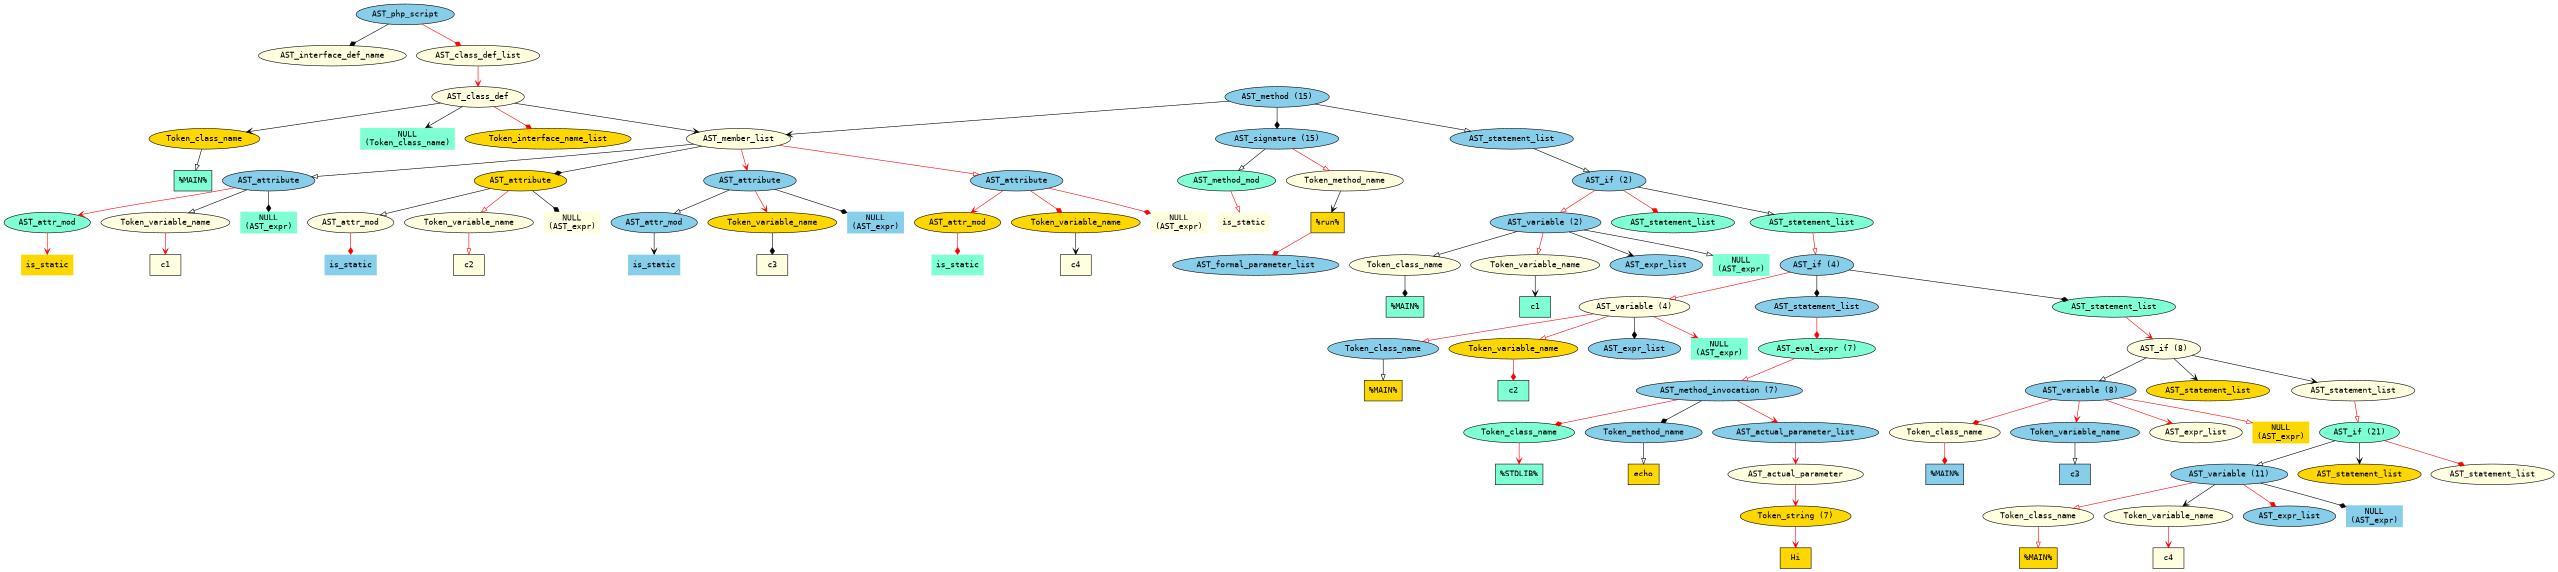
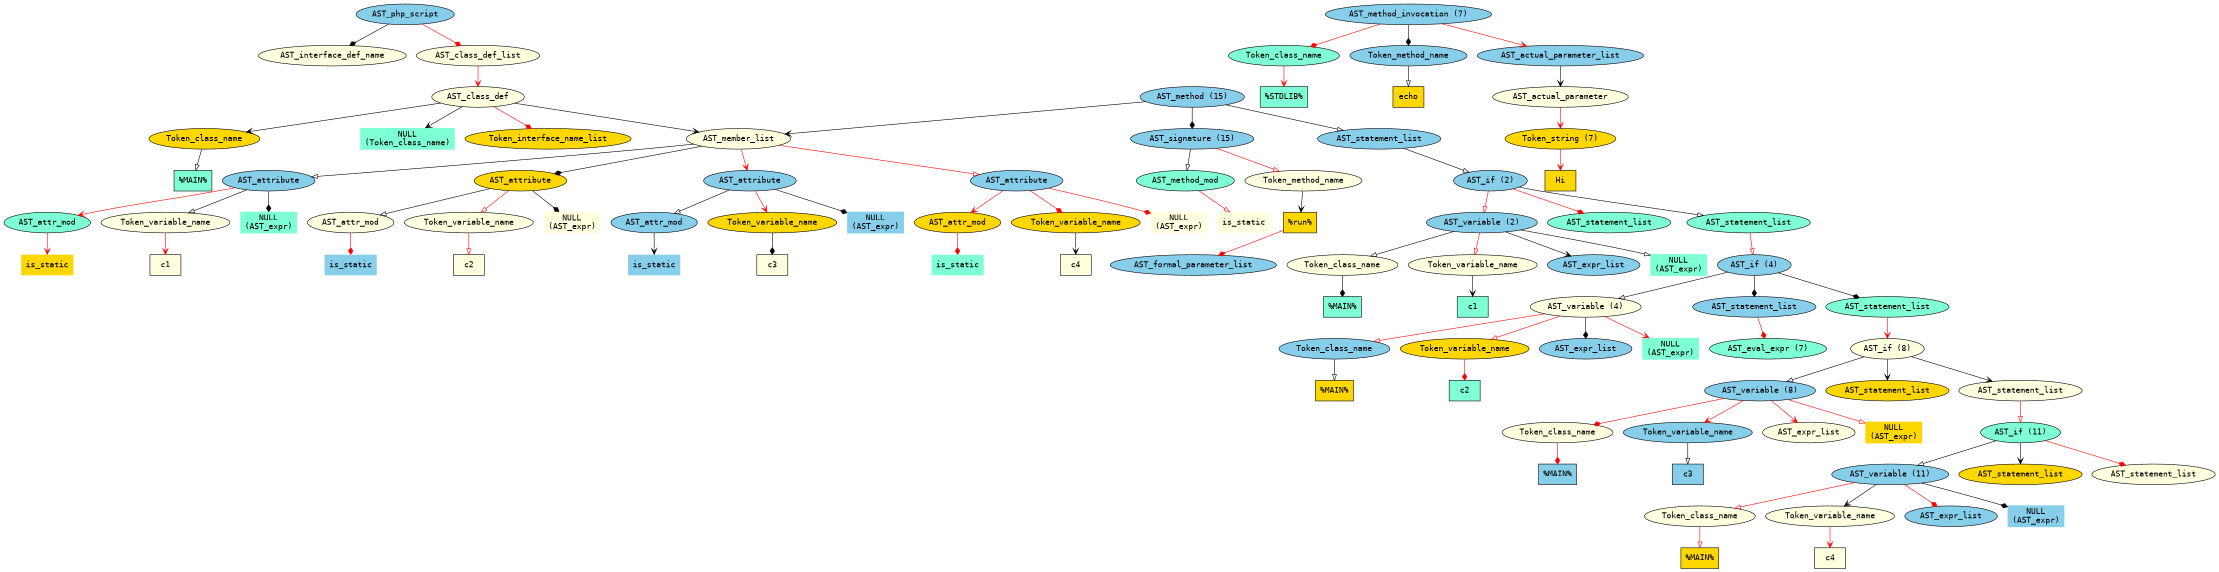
(1733, 285) -> (1676, 285)
(1771, 368) -> none
(2359, 433) -> (2020, 433)
(1796, 451) -> (1560, 73)
